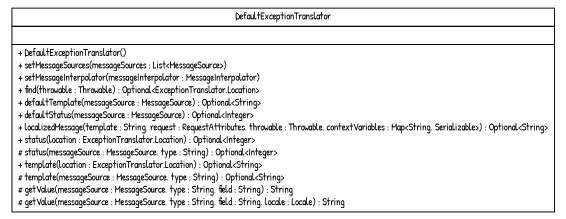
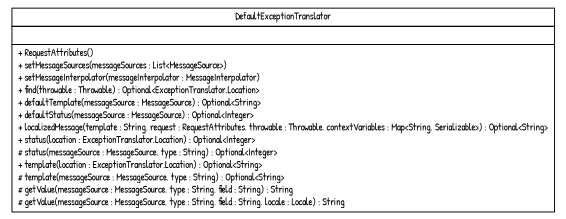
(72, 53) -> (56, 53)
